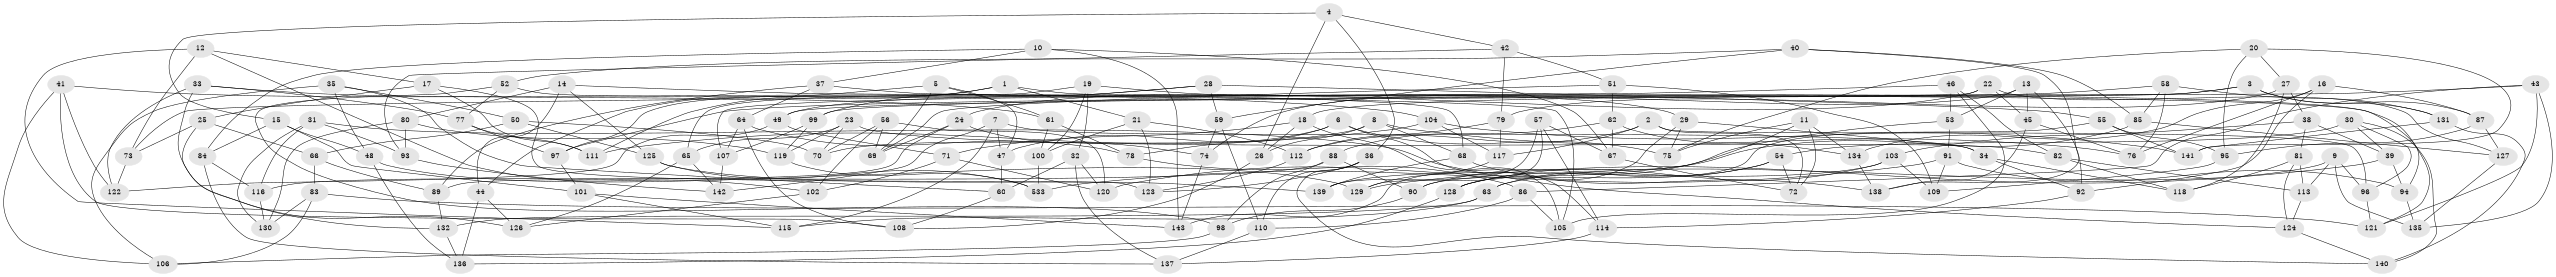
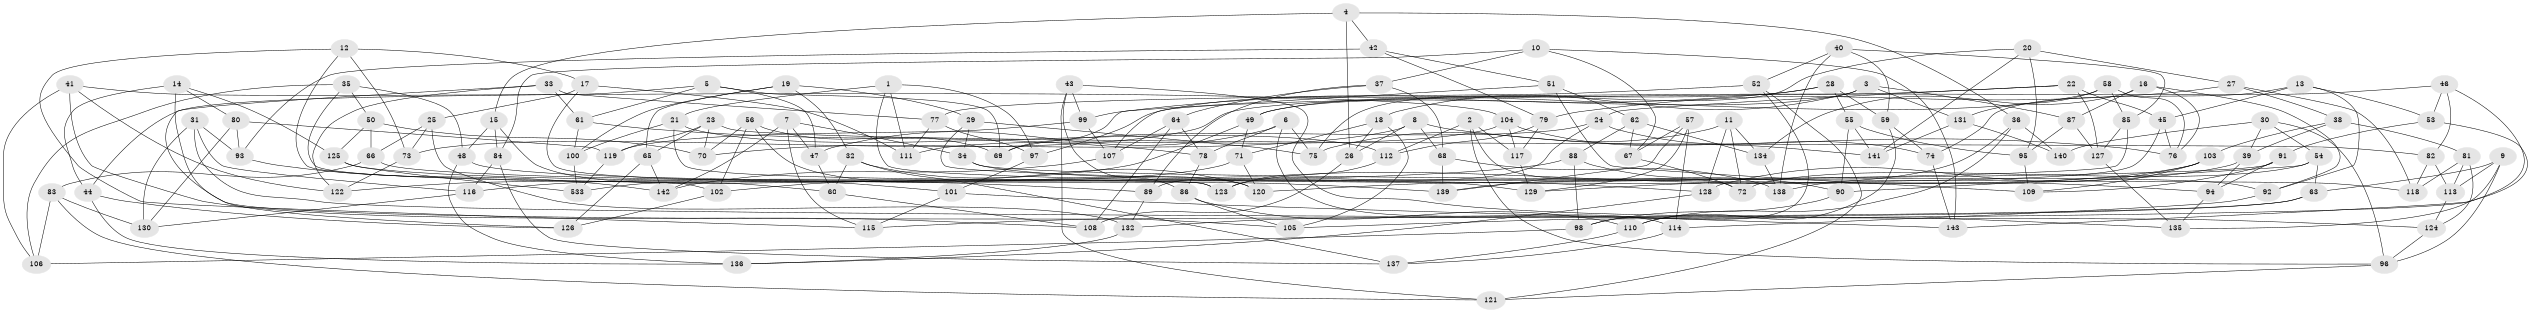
(2336, 246) -> (2408, 247)
